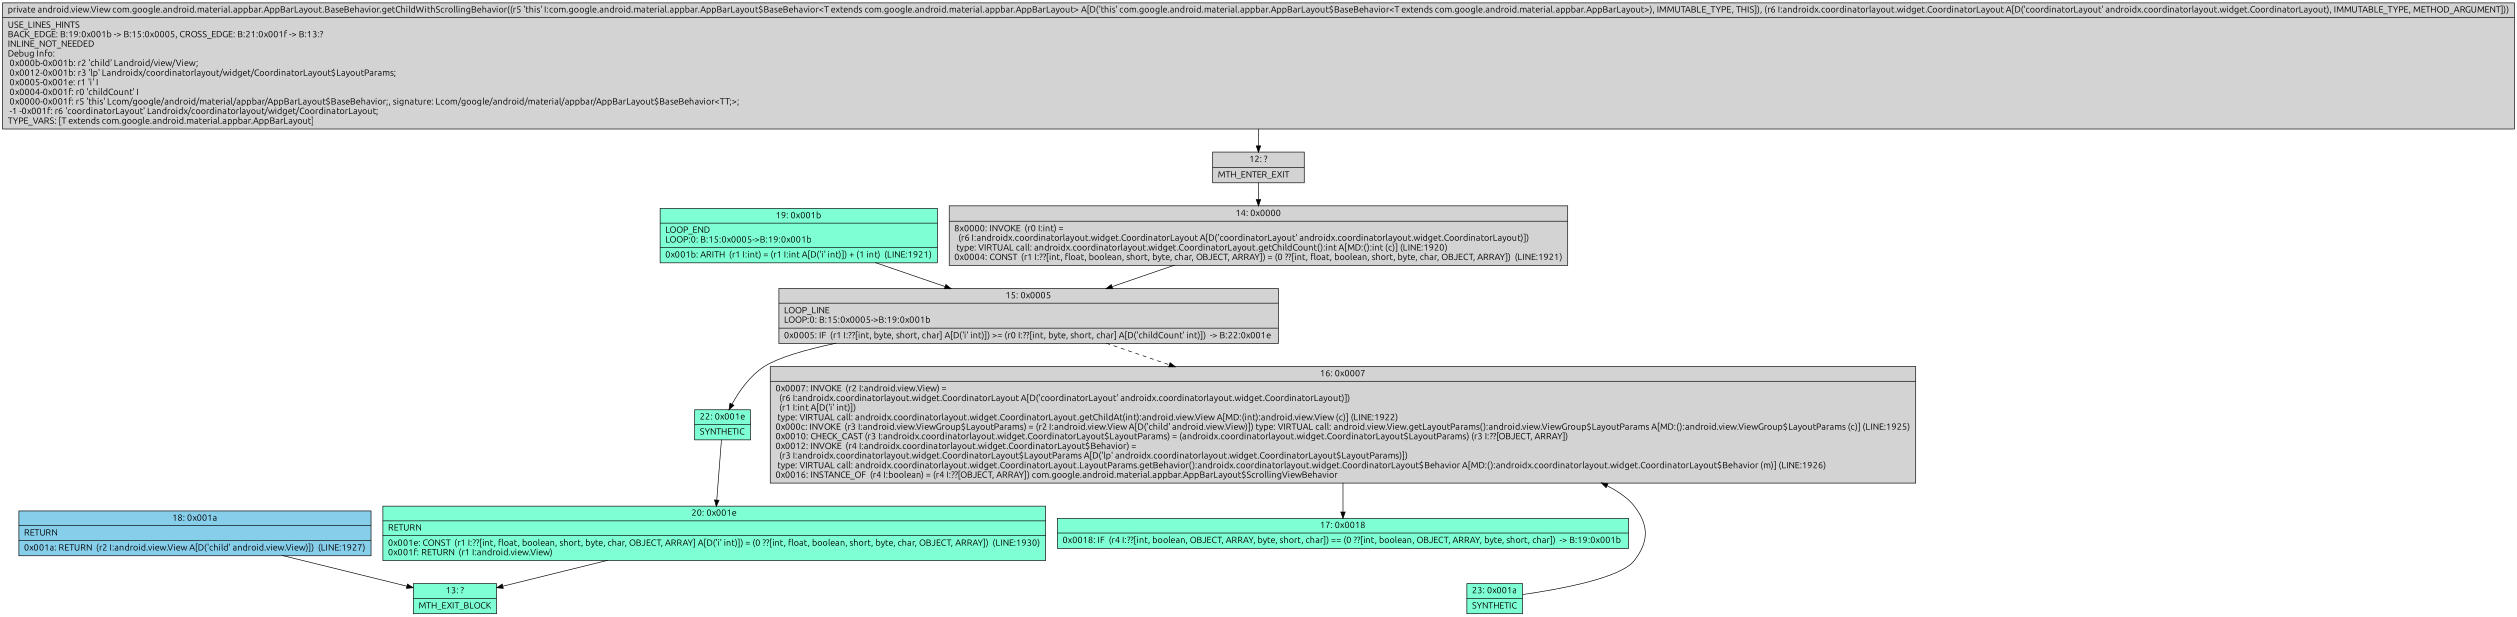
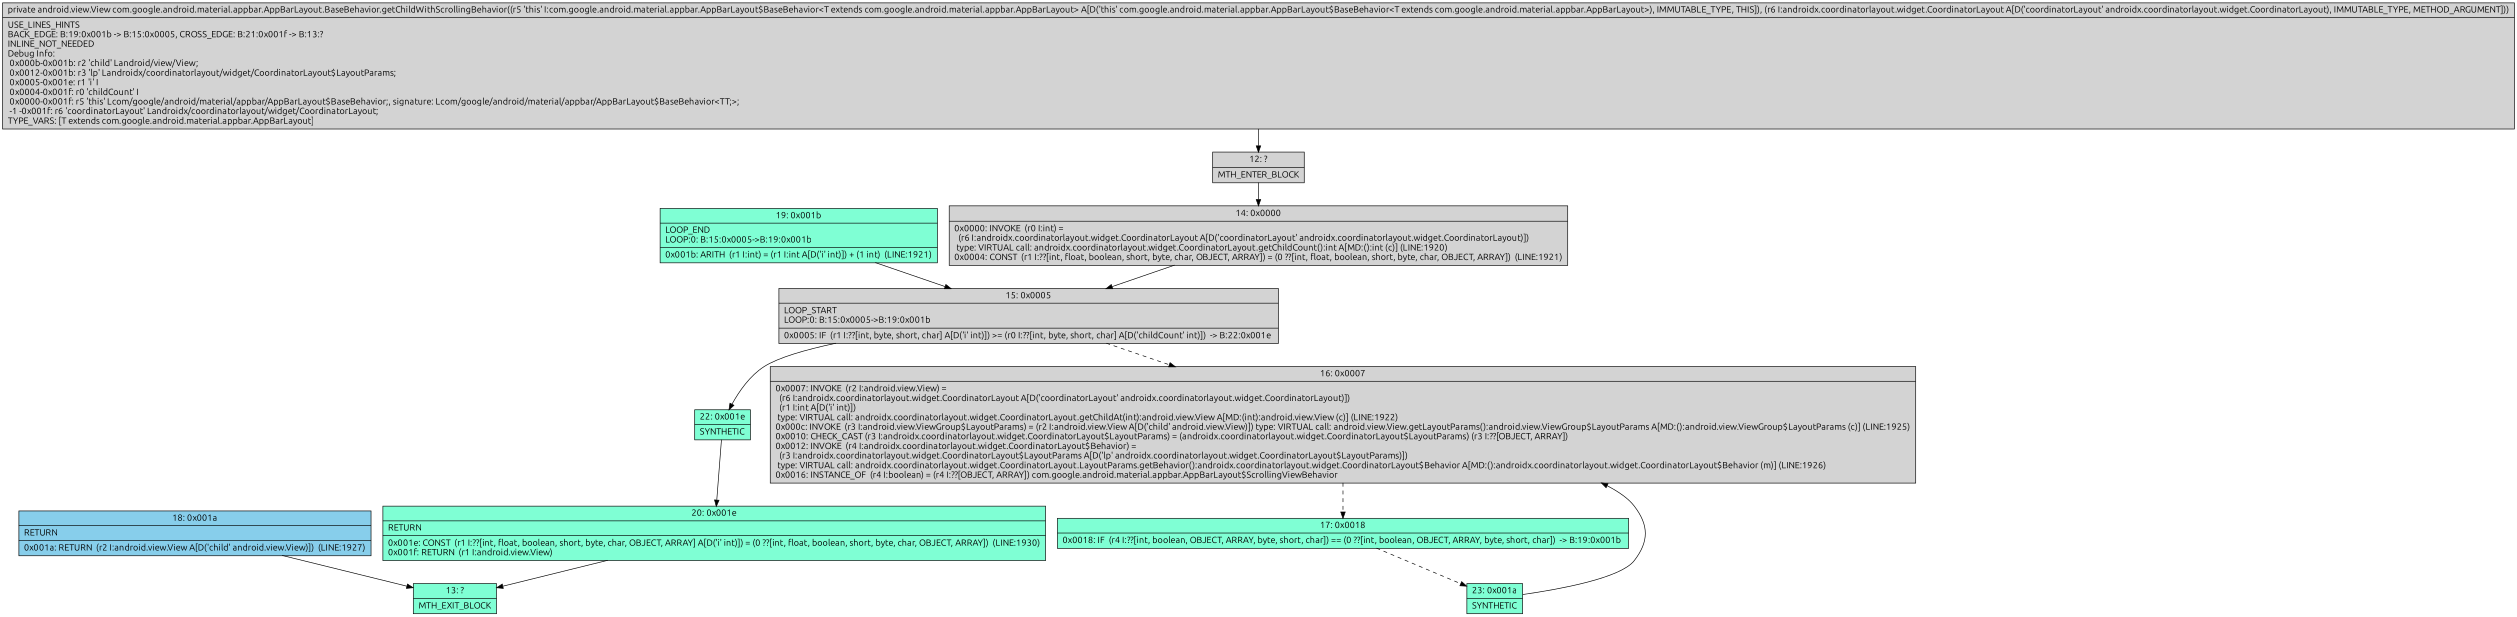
(1254, 175) -> (1258, 175)
(1010, 229) -> (1010, 229)
(807, 311) -> (811, 311)
(1343, 497) -> (1343, 497)
none -> (1418, 566)
